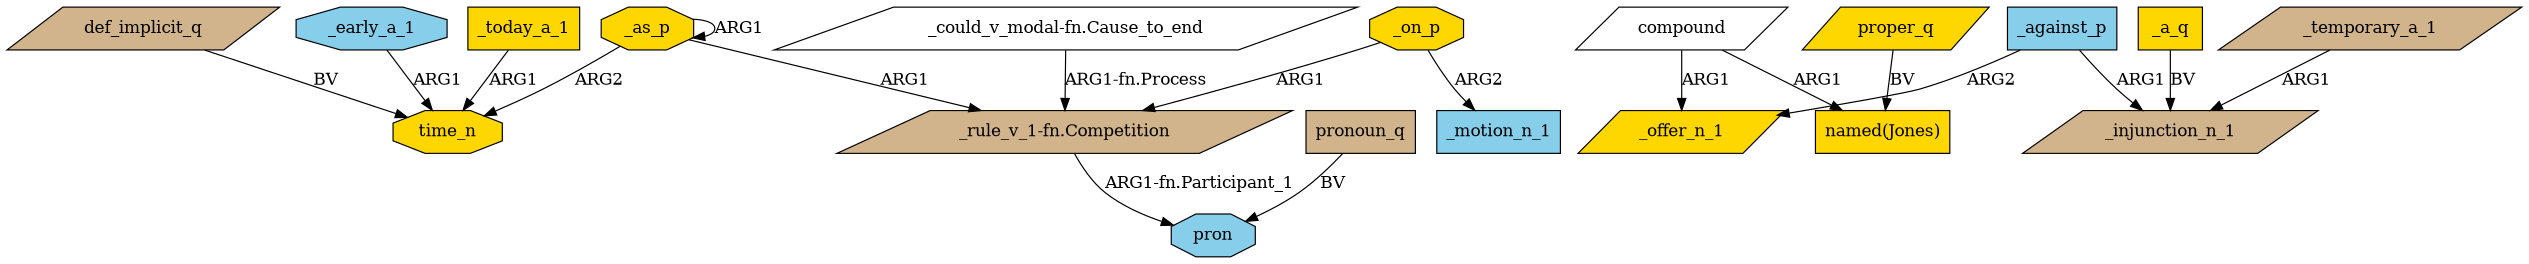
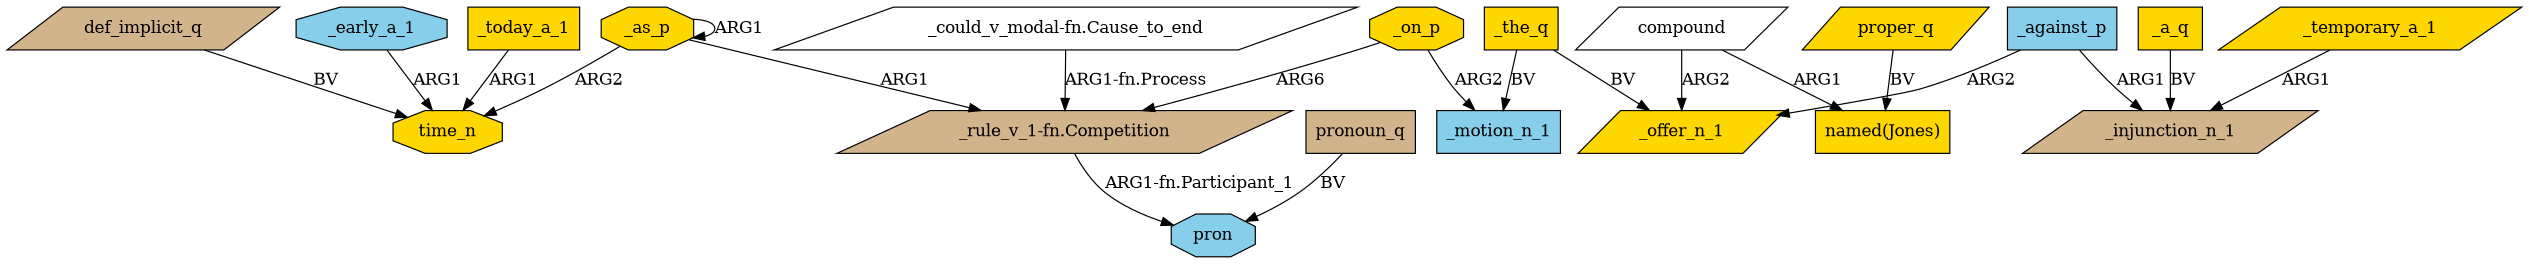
none -> (1521, 29)
(2370, 29) -> (2370, 29)
(1301, 80) -> (1301, 80)
(1706, 80) -> (1706, 80)
